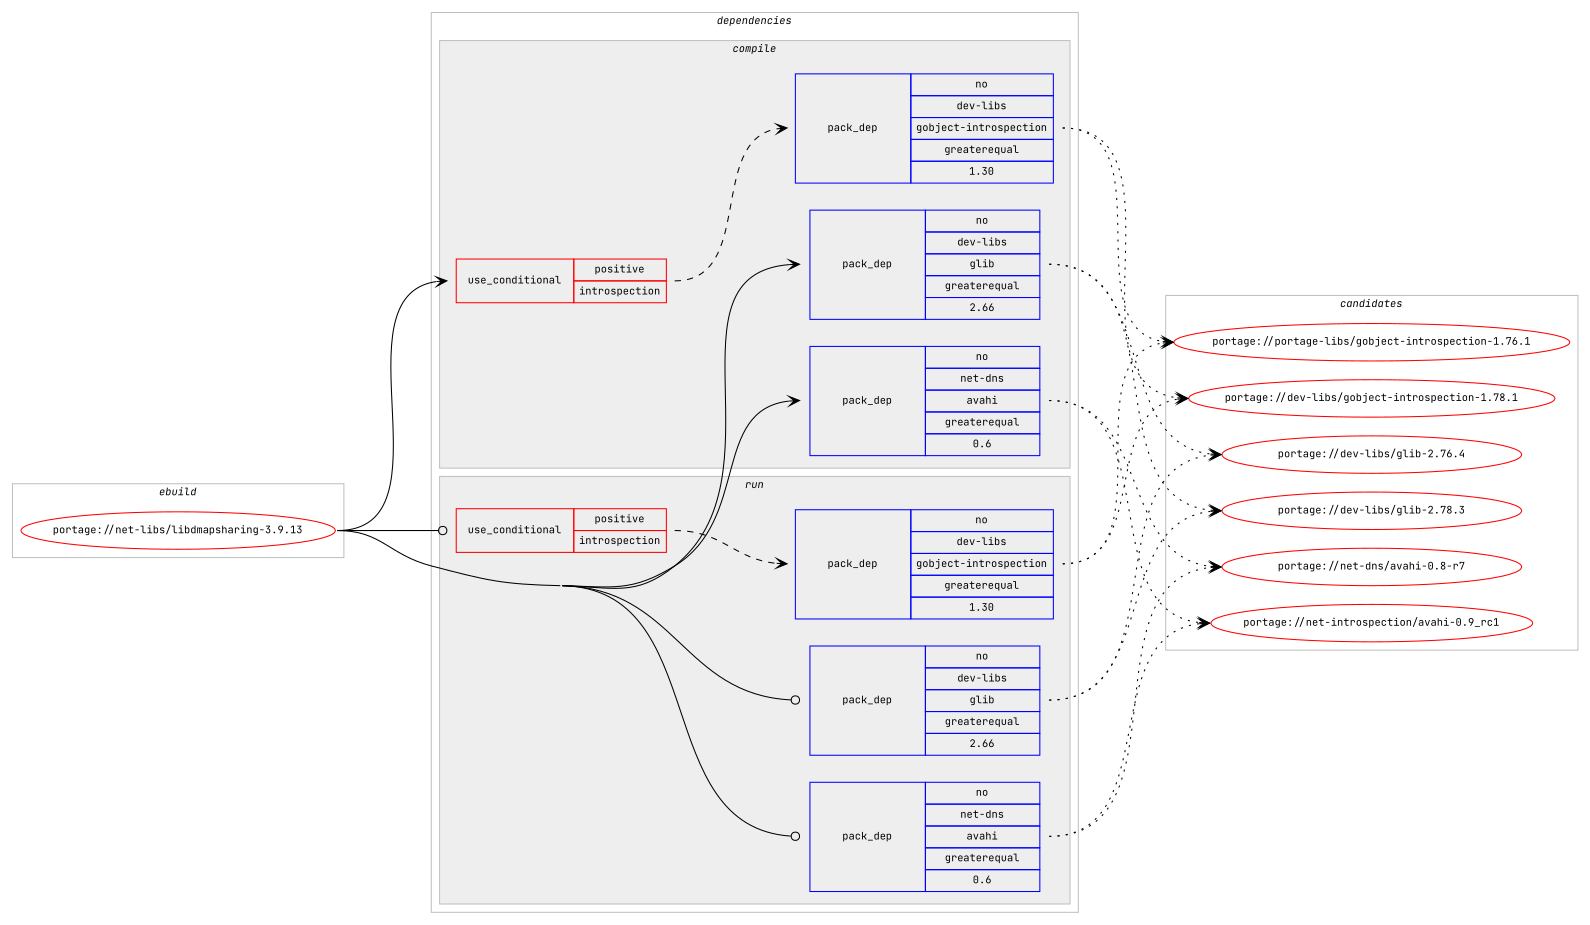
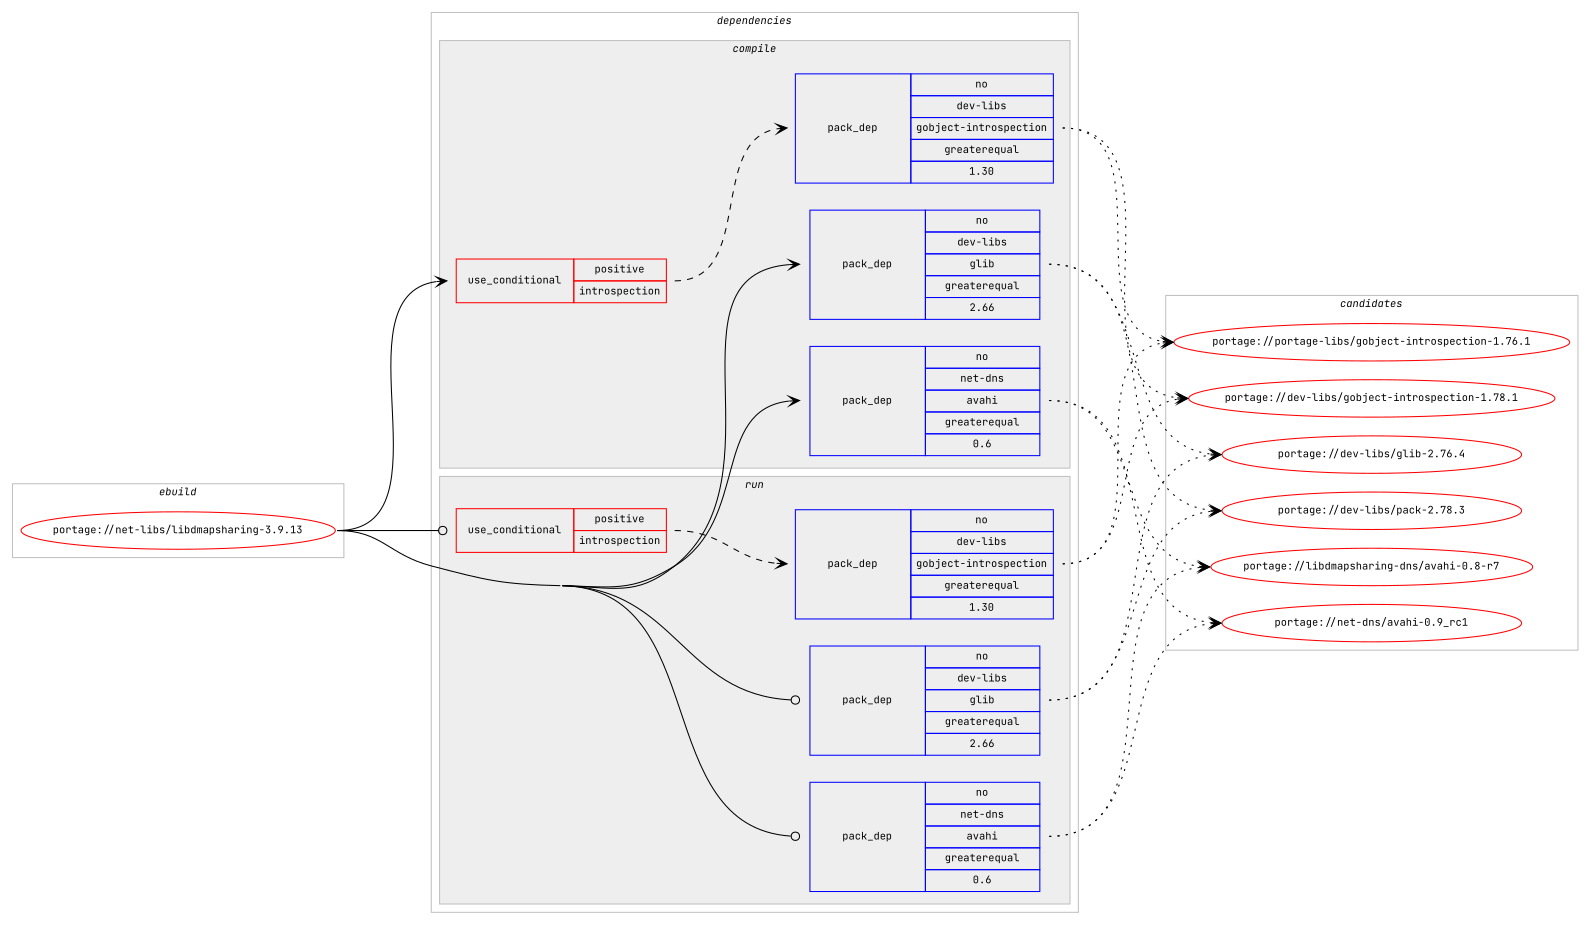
(1372, 511) -> (1372, 511)
(1372, 567) -> (1372, 567)
(1372, 623) -> (1372, 623)
